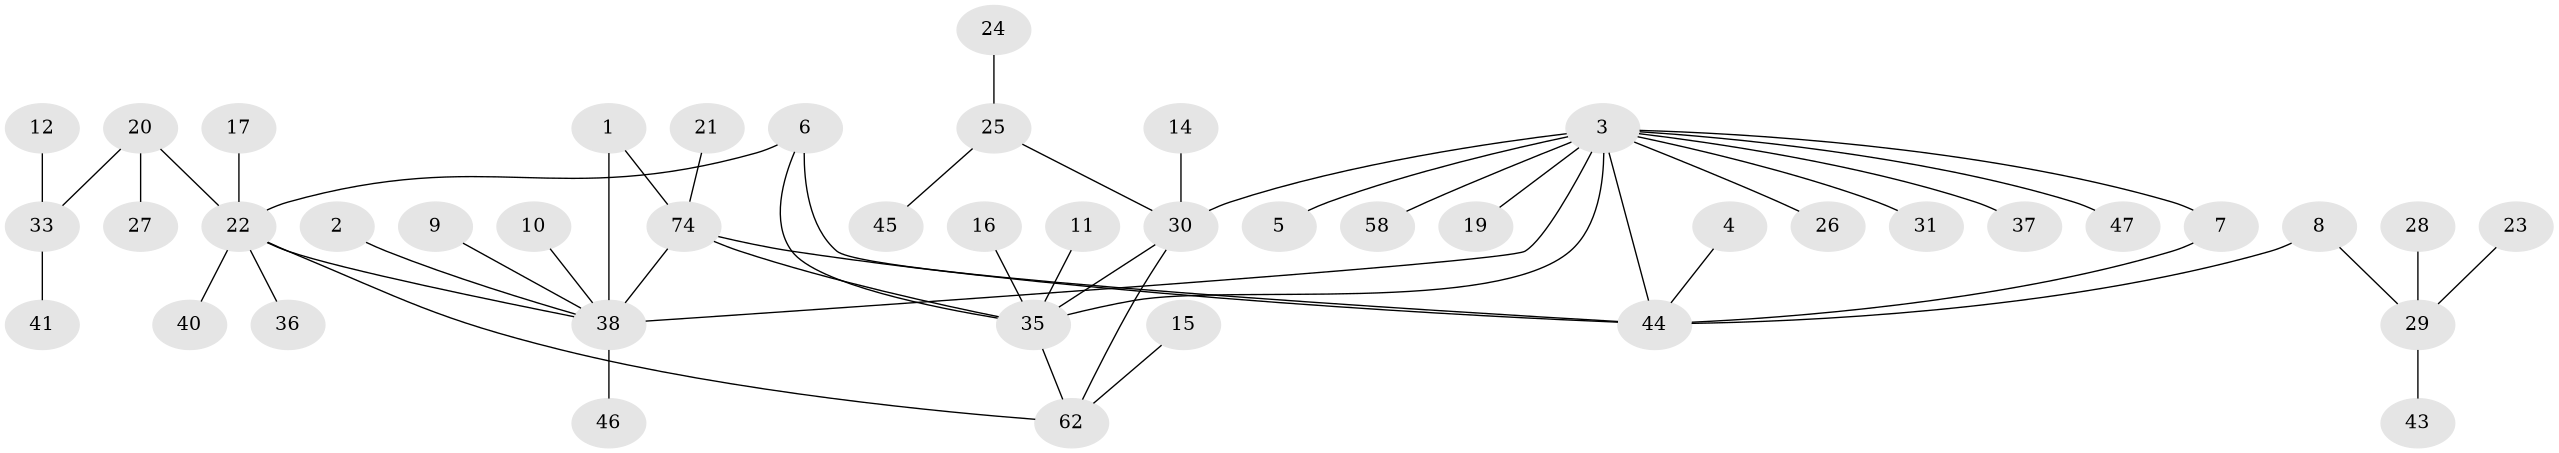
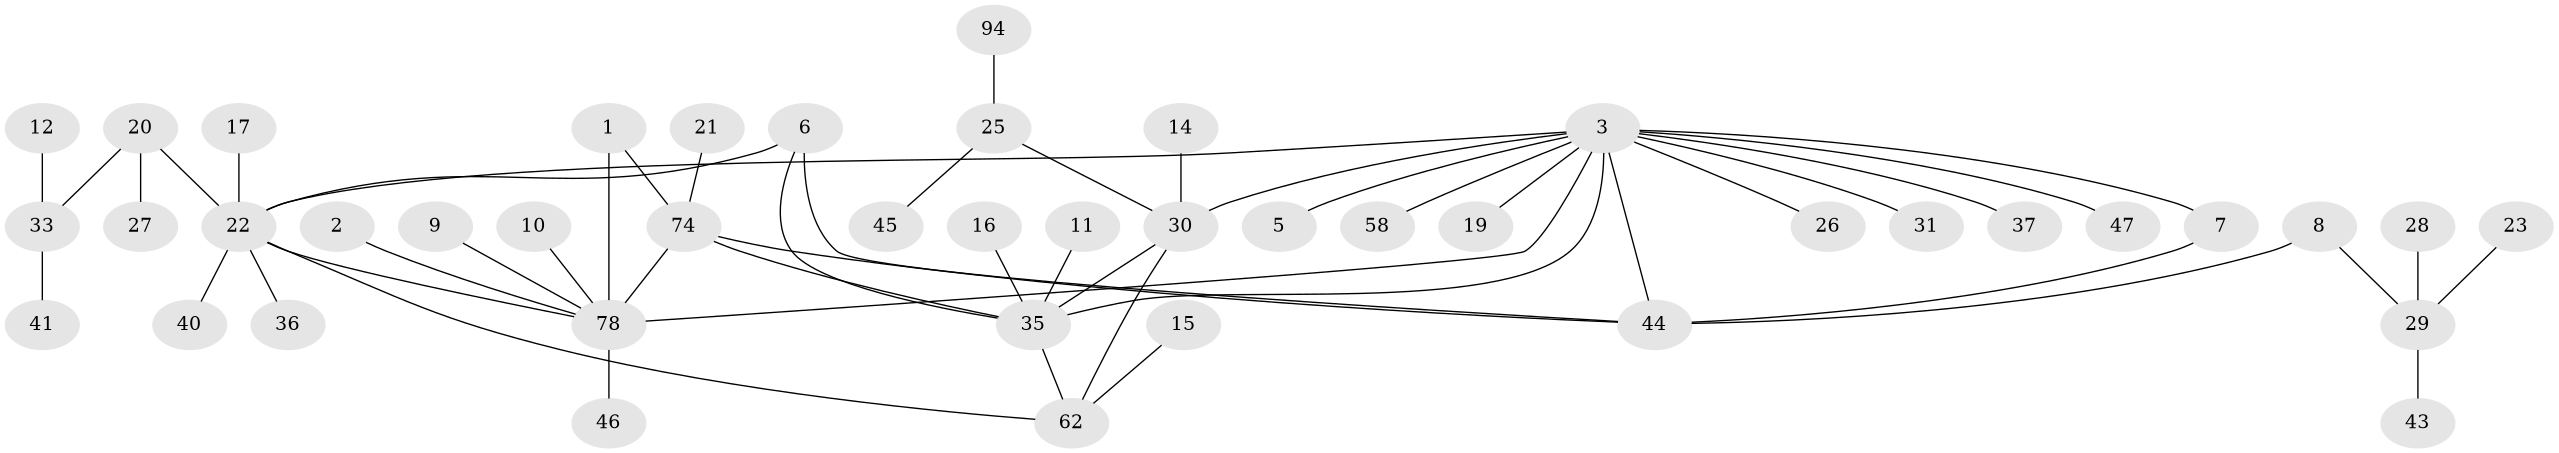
(994, 30) -> (994, 30)
none -> (915, 160)
(1730, 227) -> none
(609, 325) -> (609, 325)
